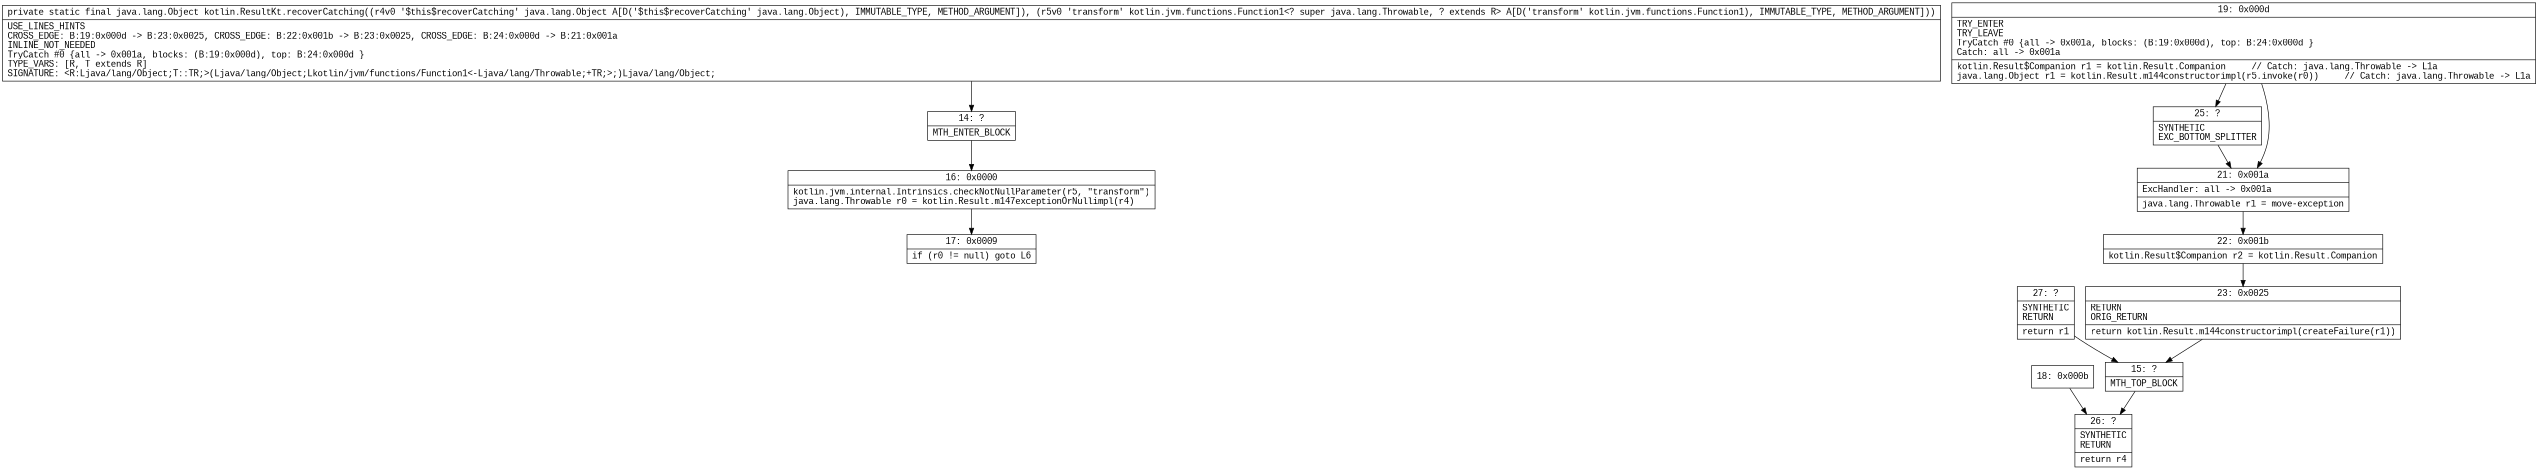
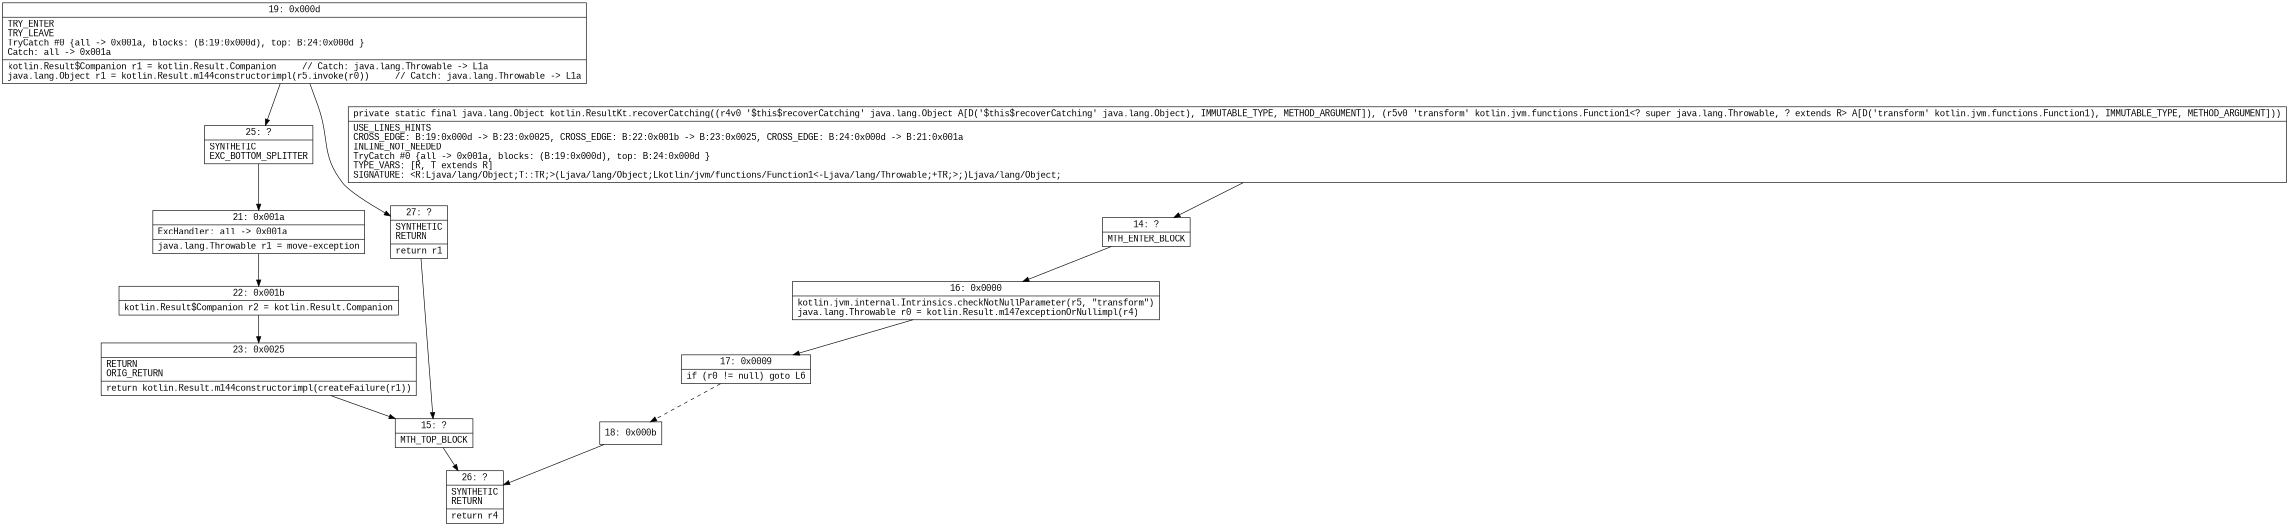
(2269, 123) -> (330, 160)
none -> (688, 401)
